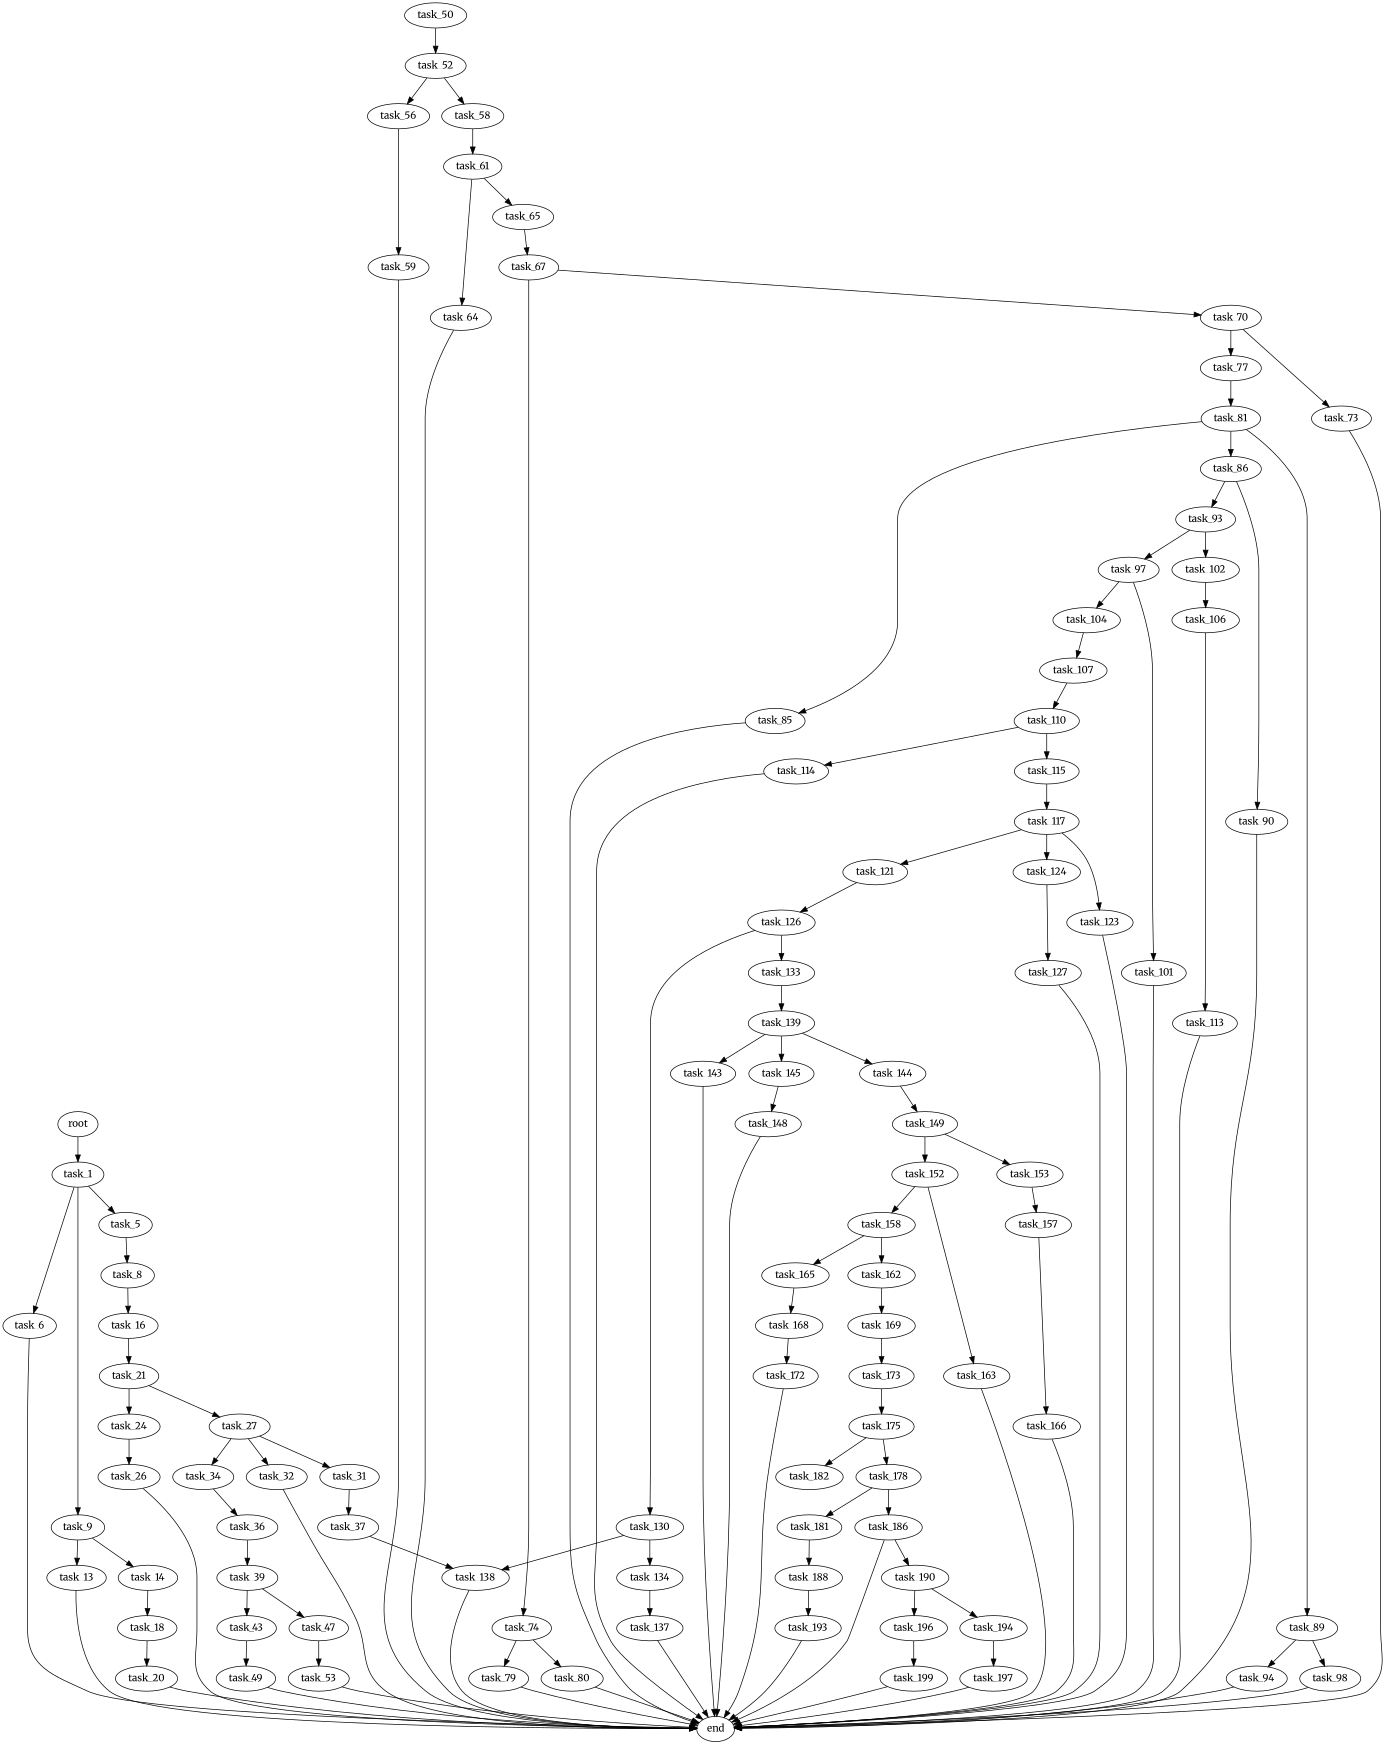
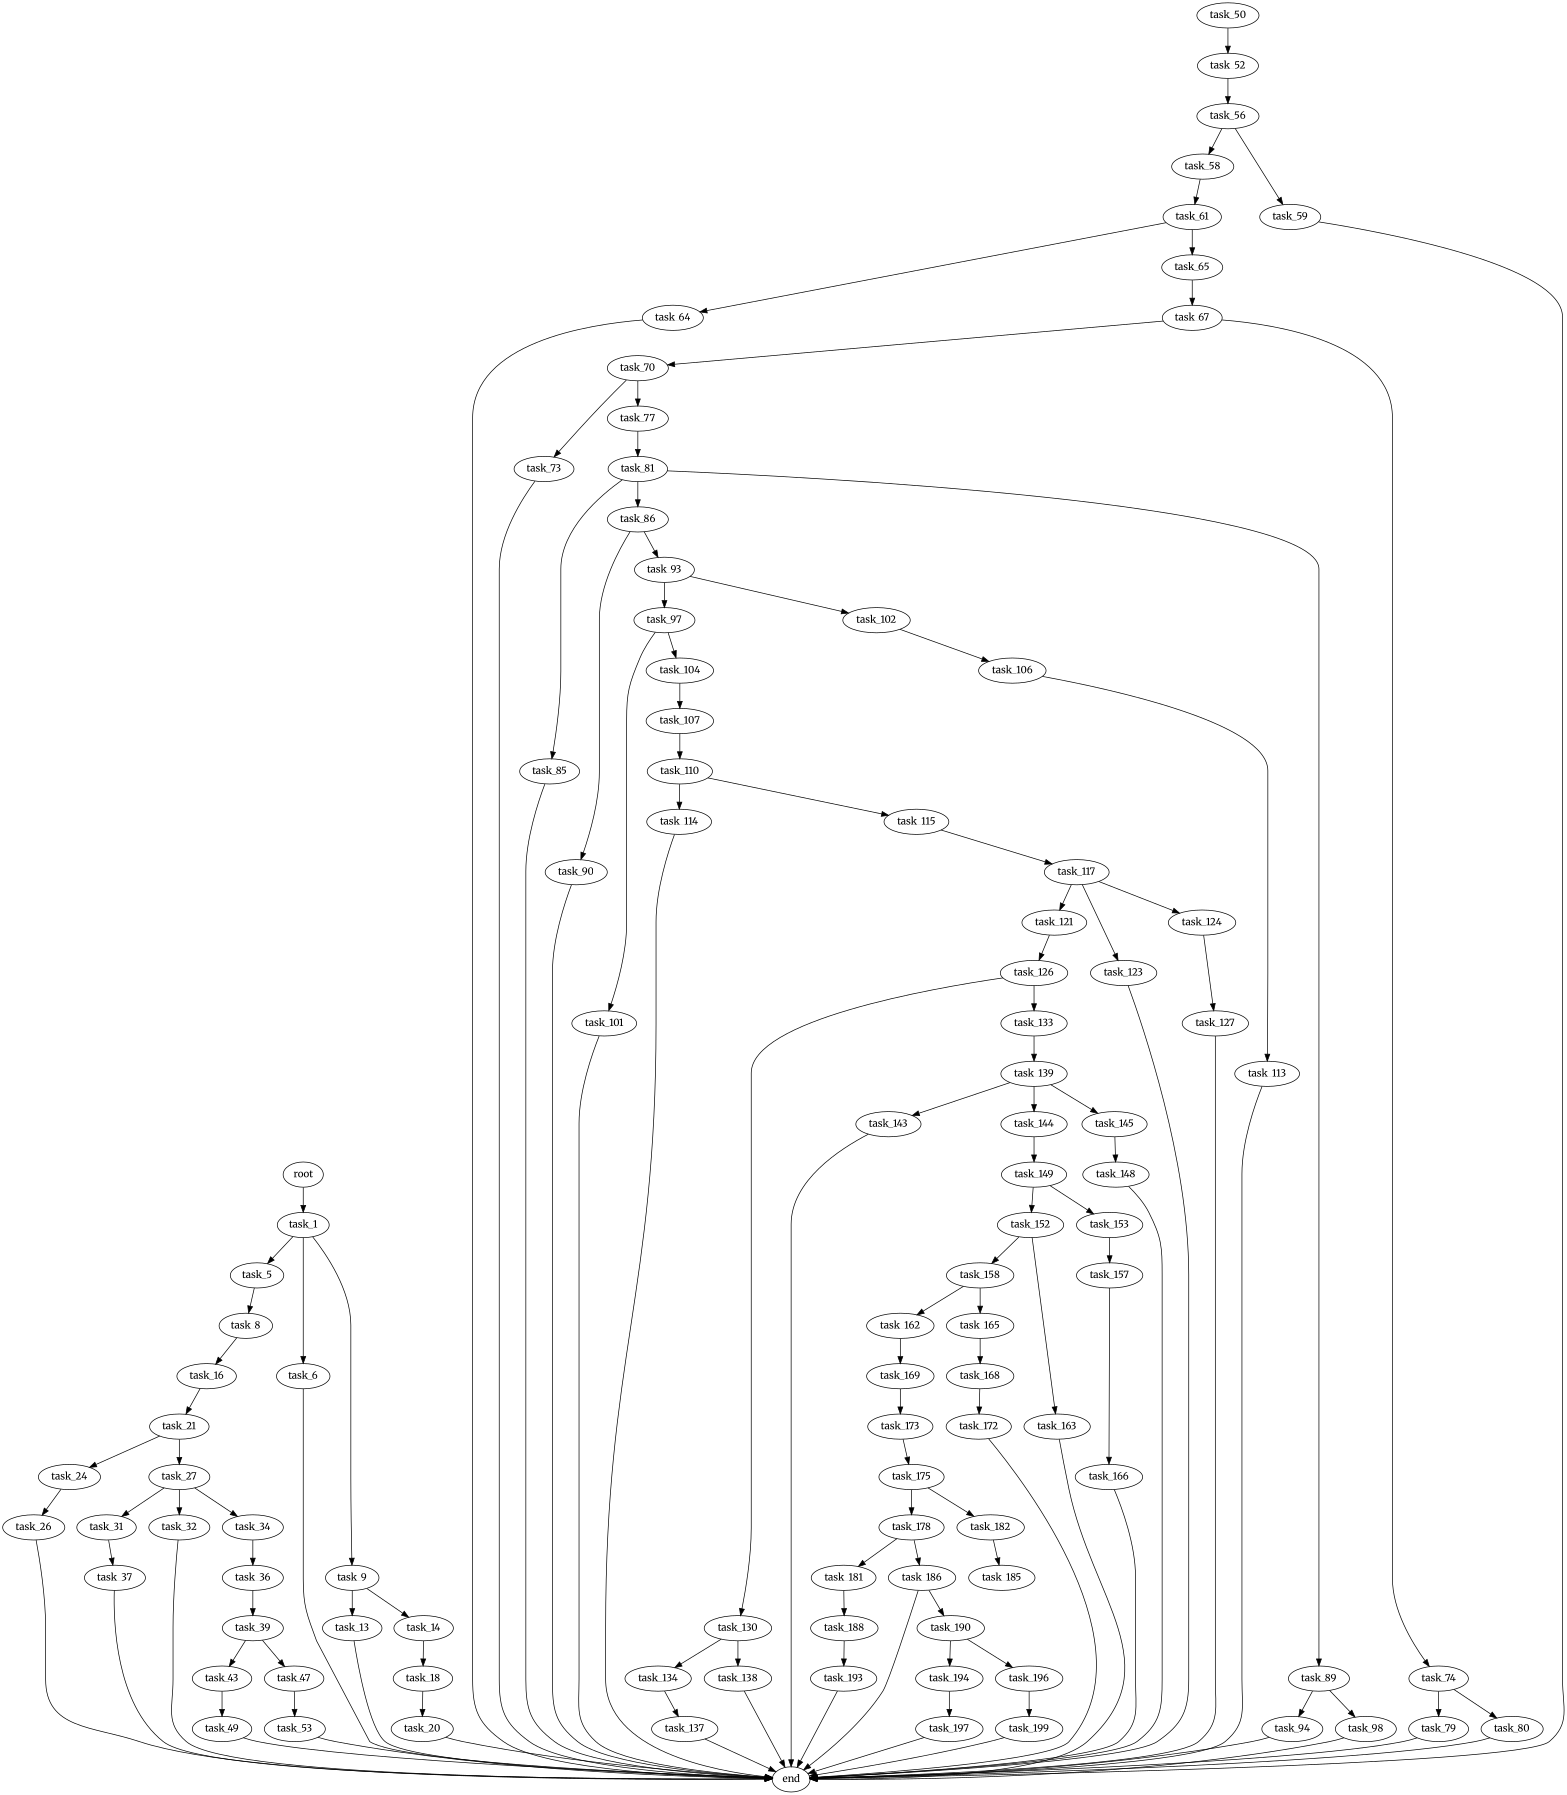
(452, 88) -> (1217, 138)
(408, 1551) -> (380, 1772)
none -> (1002, 1578)
